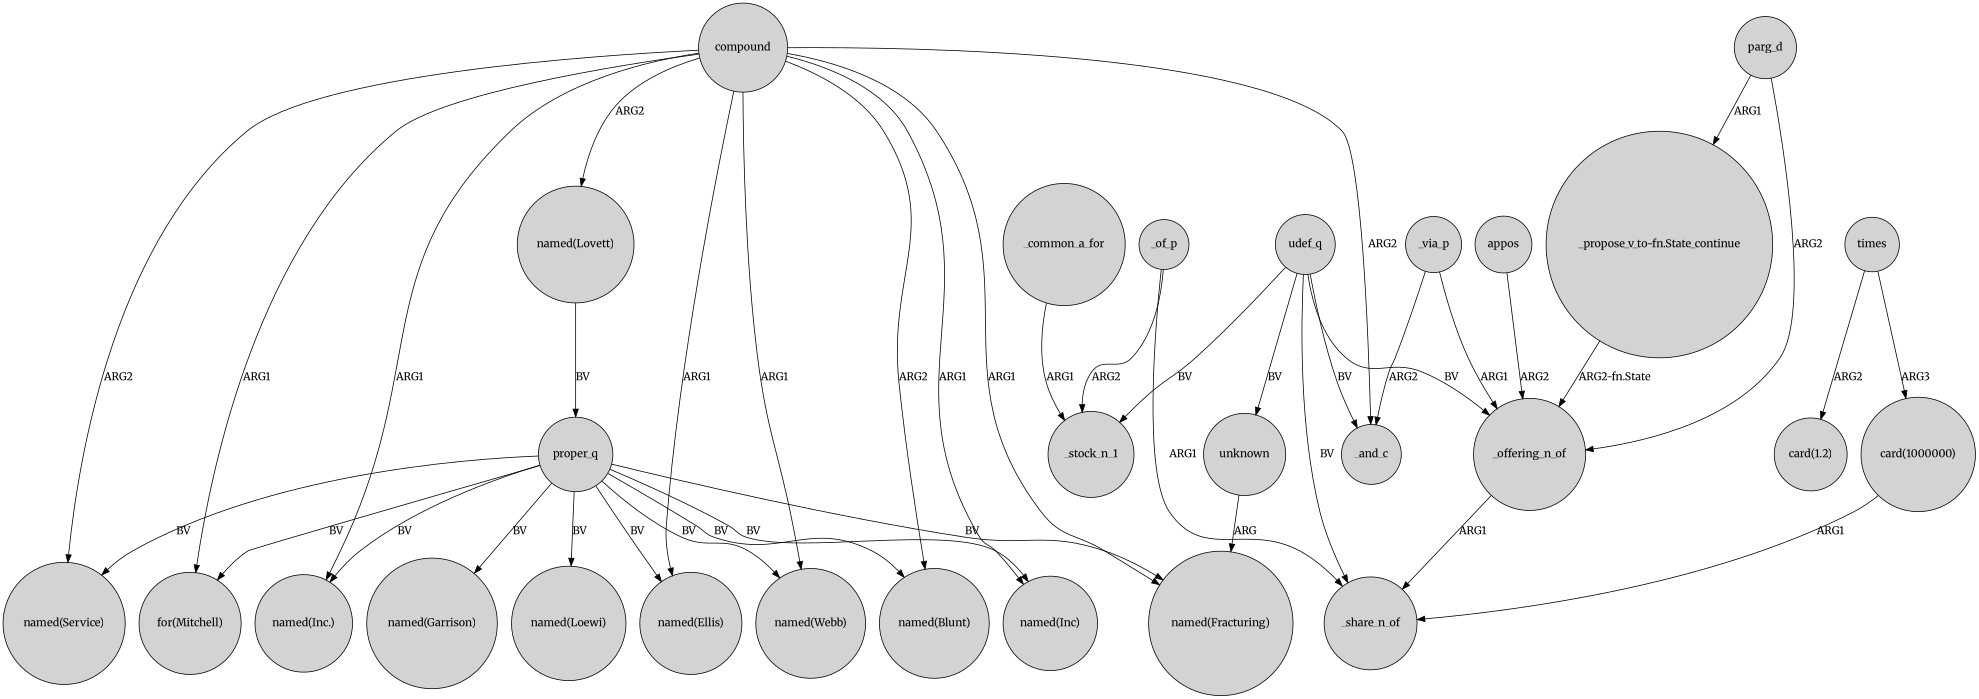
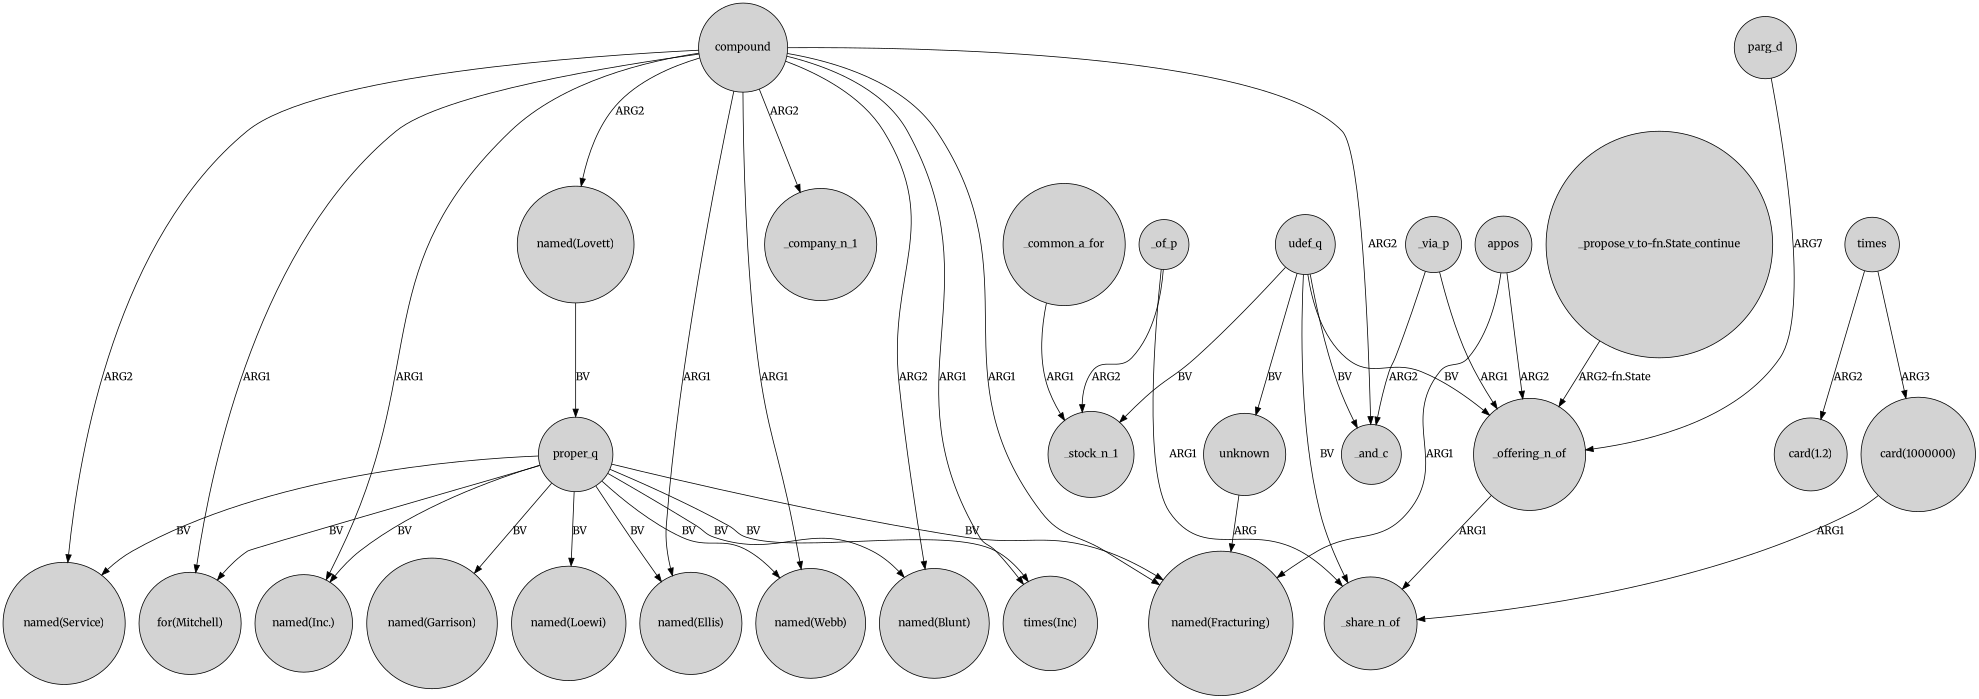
(1734, 106) -> none
none -> (821, 245)
(1808, 245) -> (1808, 245)
none -> (1425, 450)
(1050, 623) -> (1050, 623)
